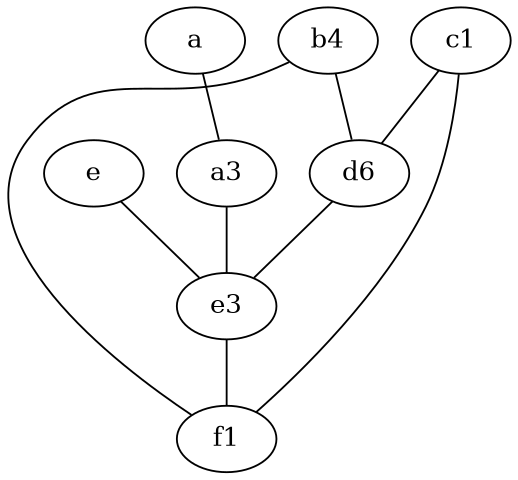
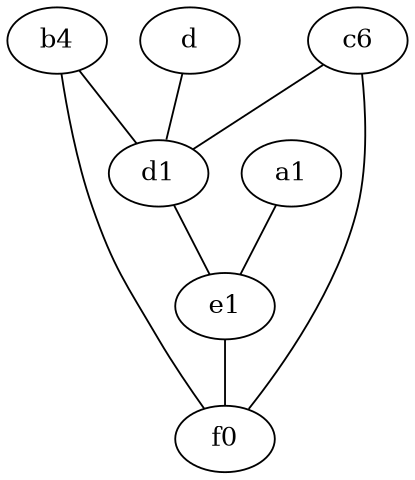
none -> (190, 41)
(195, 41) -> none
(461, 41) -> (358, 41)
(94, 173) -> none
(227, 173) -> (291, 173)
(359, 173) -> (159, 173)
(227, 306) -> (225, 306)
(227, 439) -> (225, 439)
